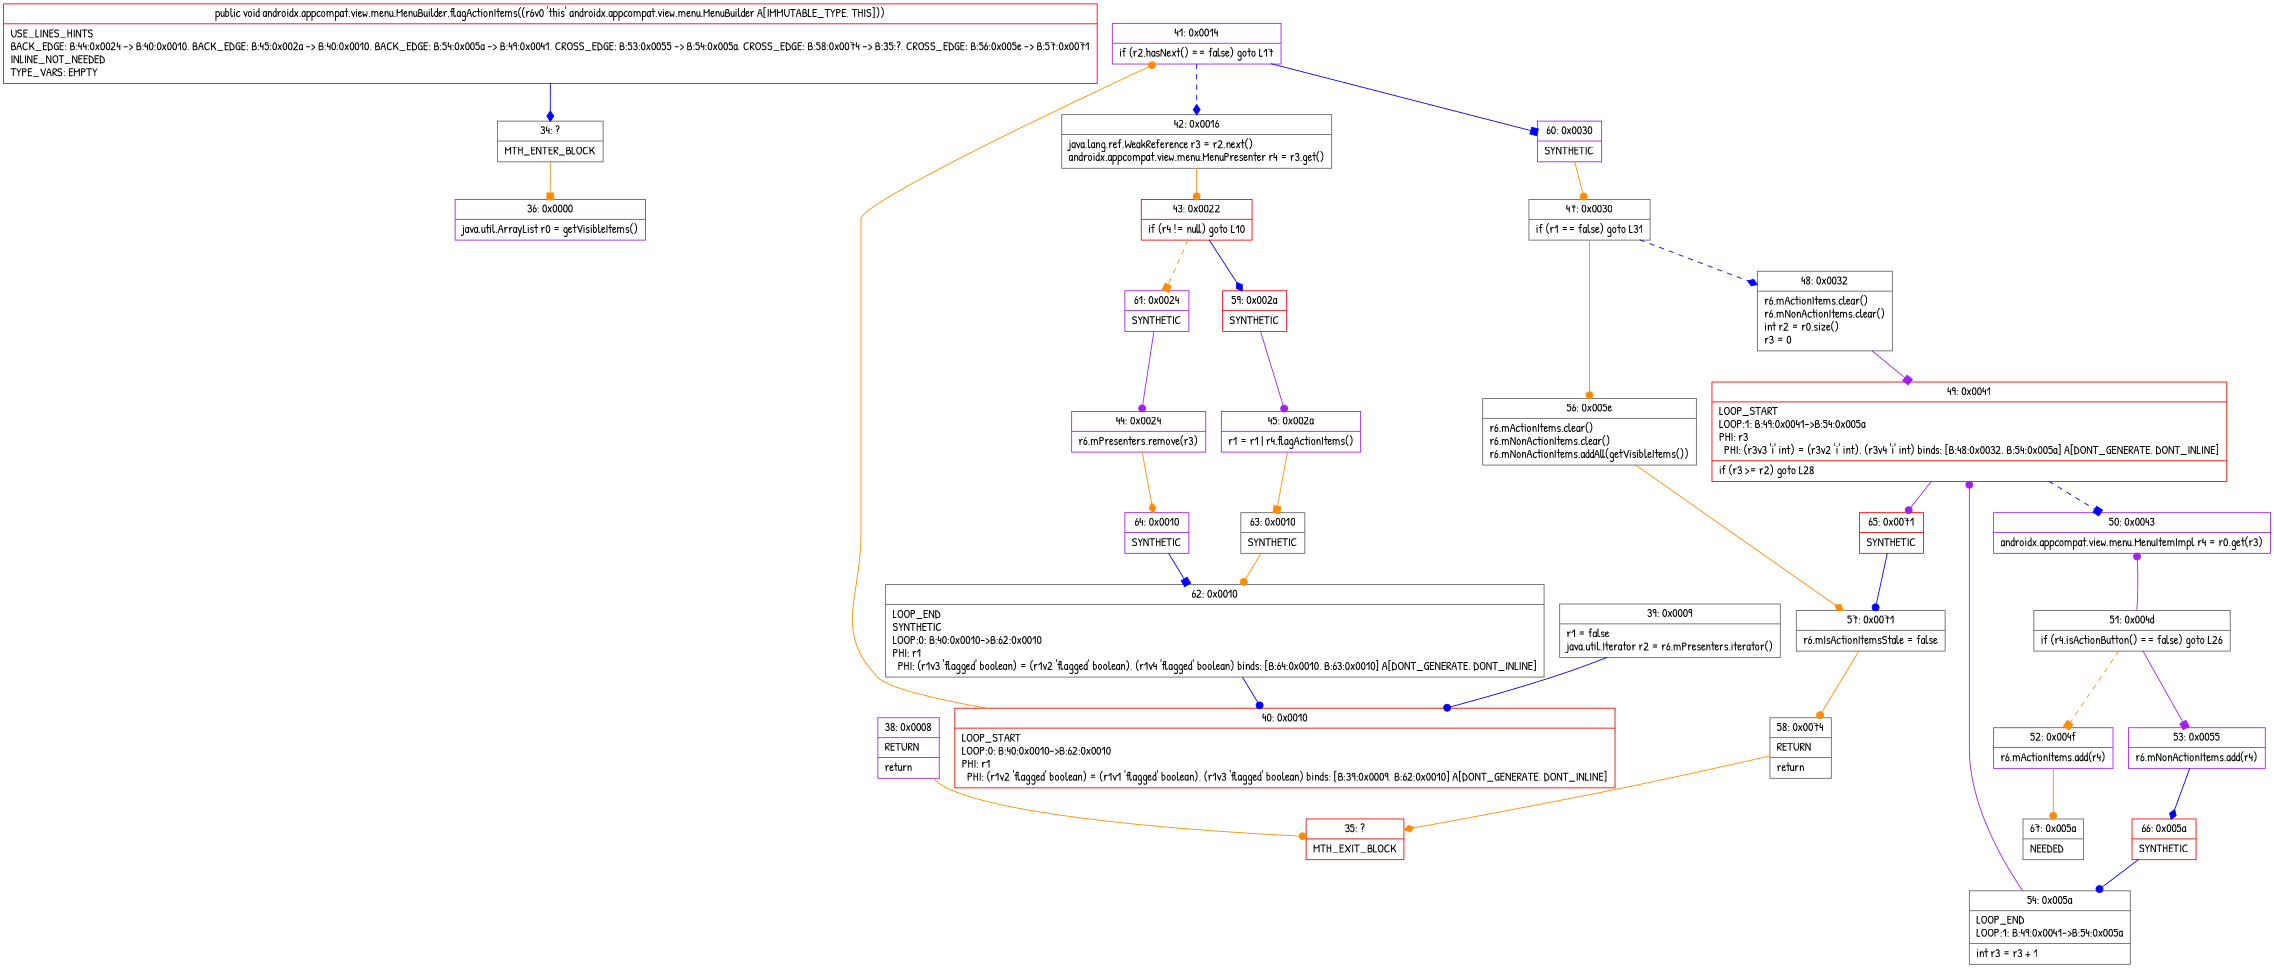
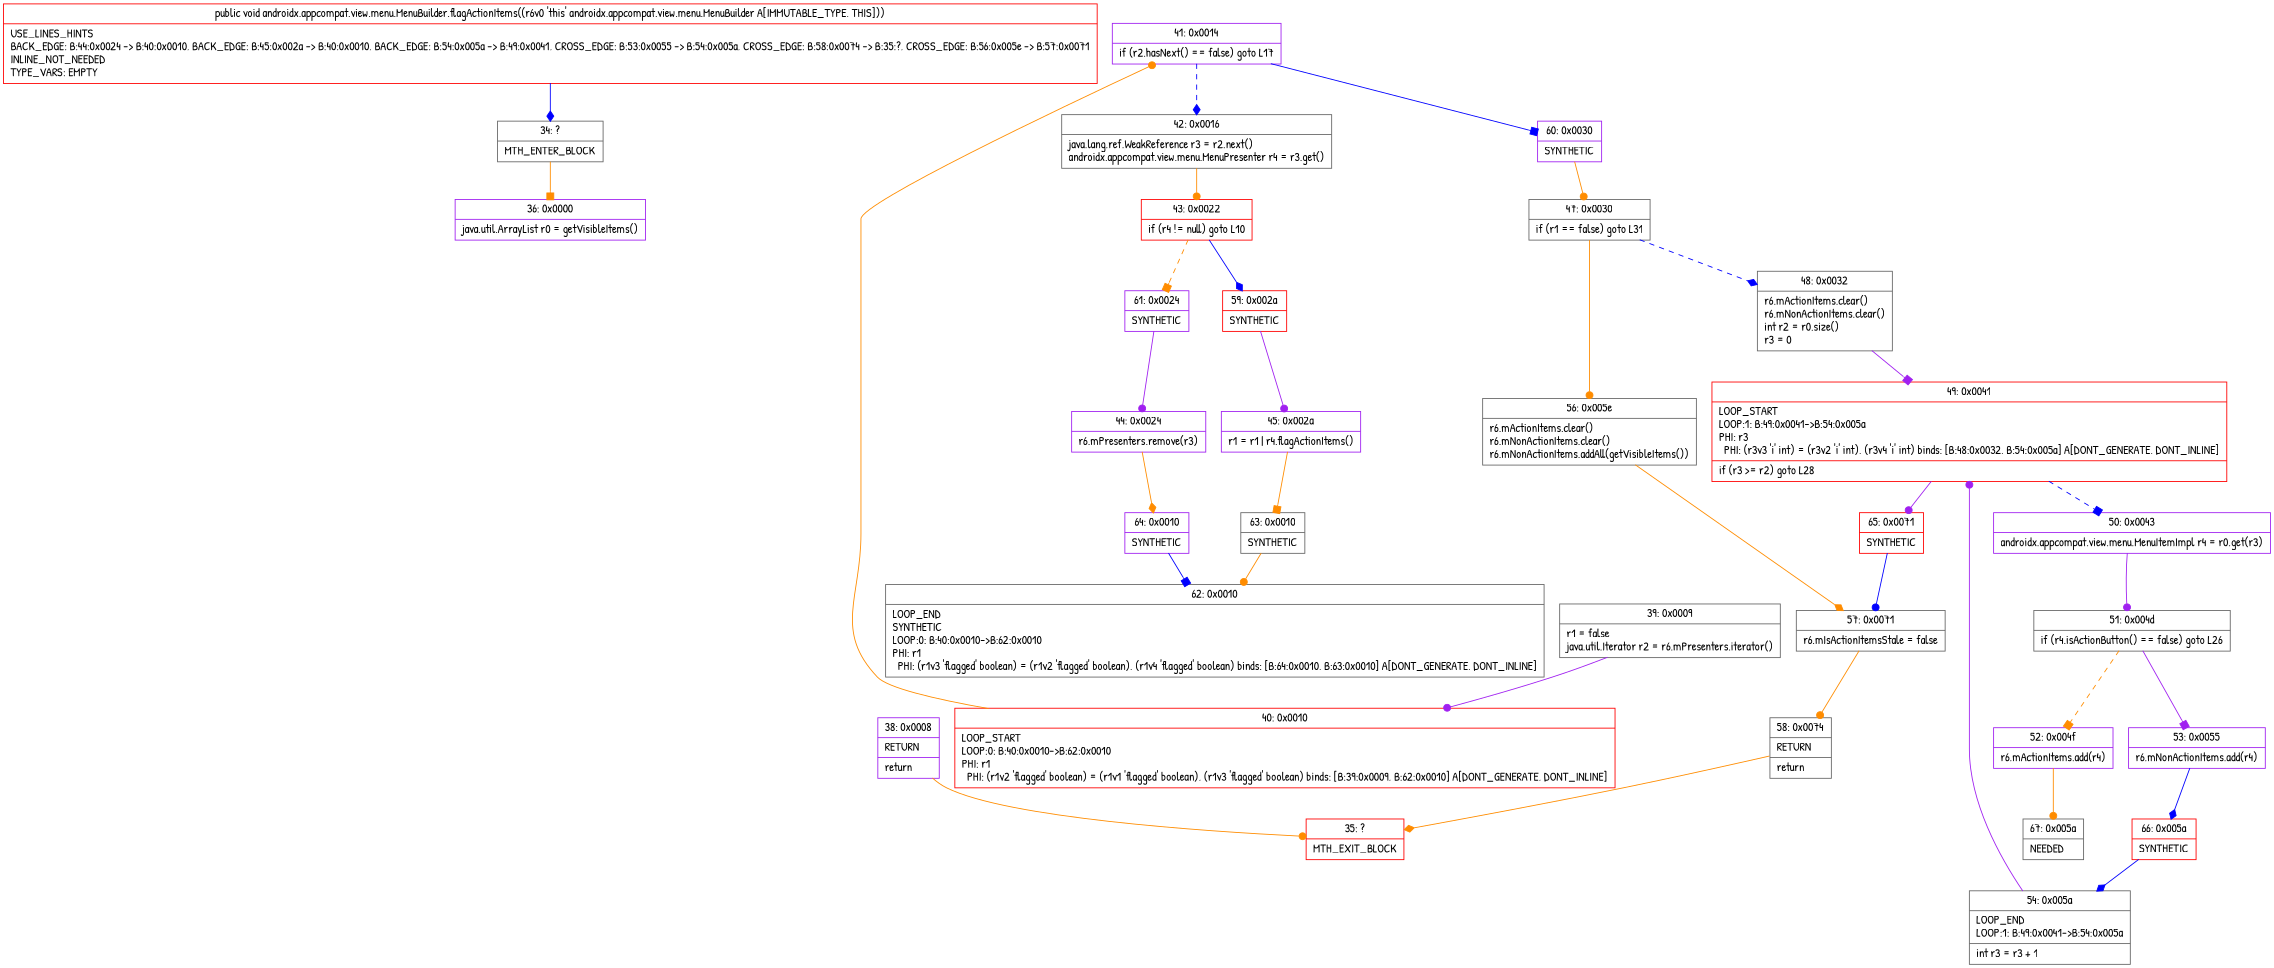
(2138, 585) -> (2126, 578)
(1530, 684) -> (1530, 684)
(1250, 690) -> none
(2121, 873) -> (2121, 873)
